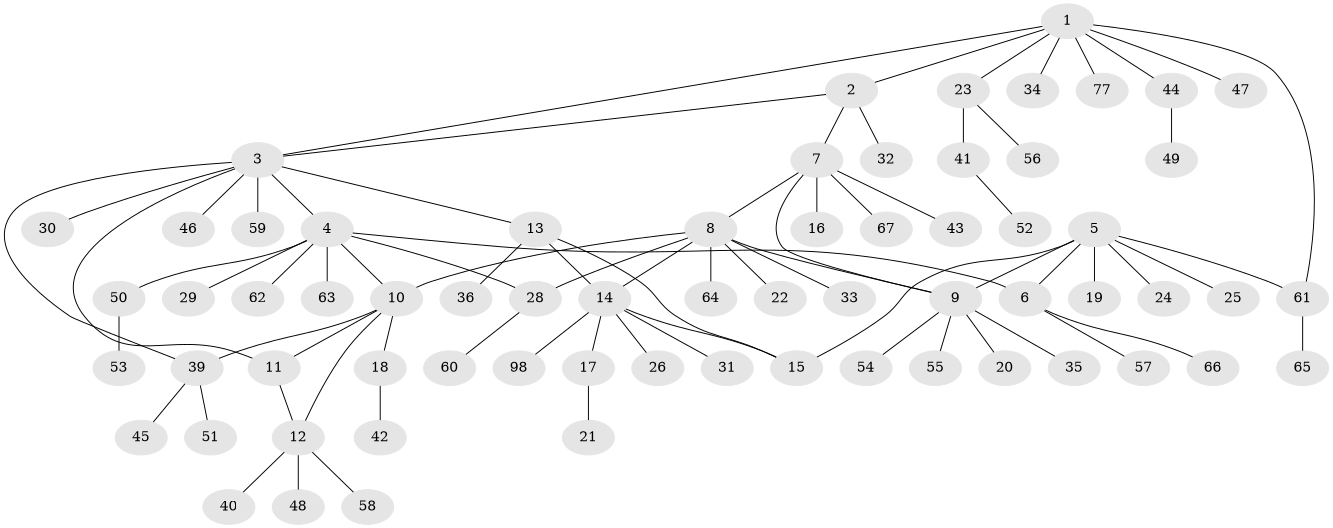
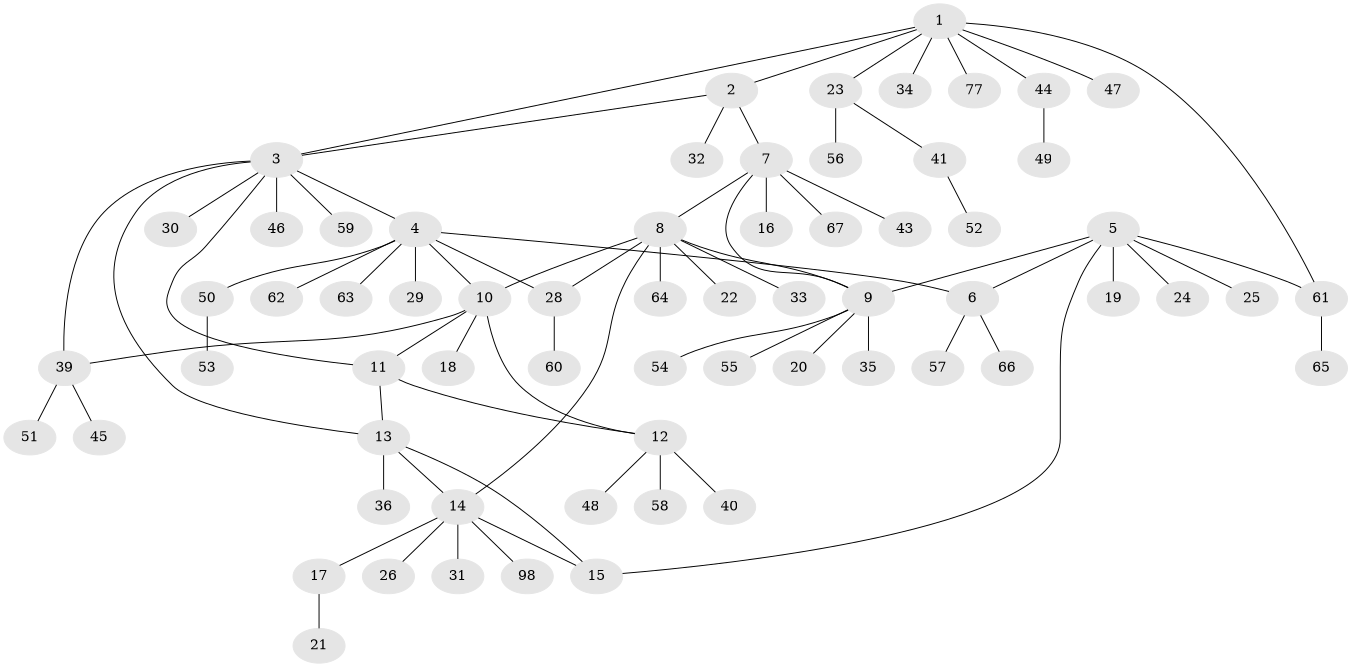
none -> (381, 403)
(380, 438) -> none
